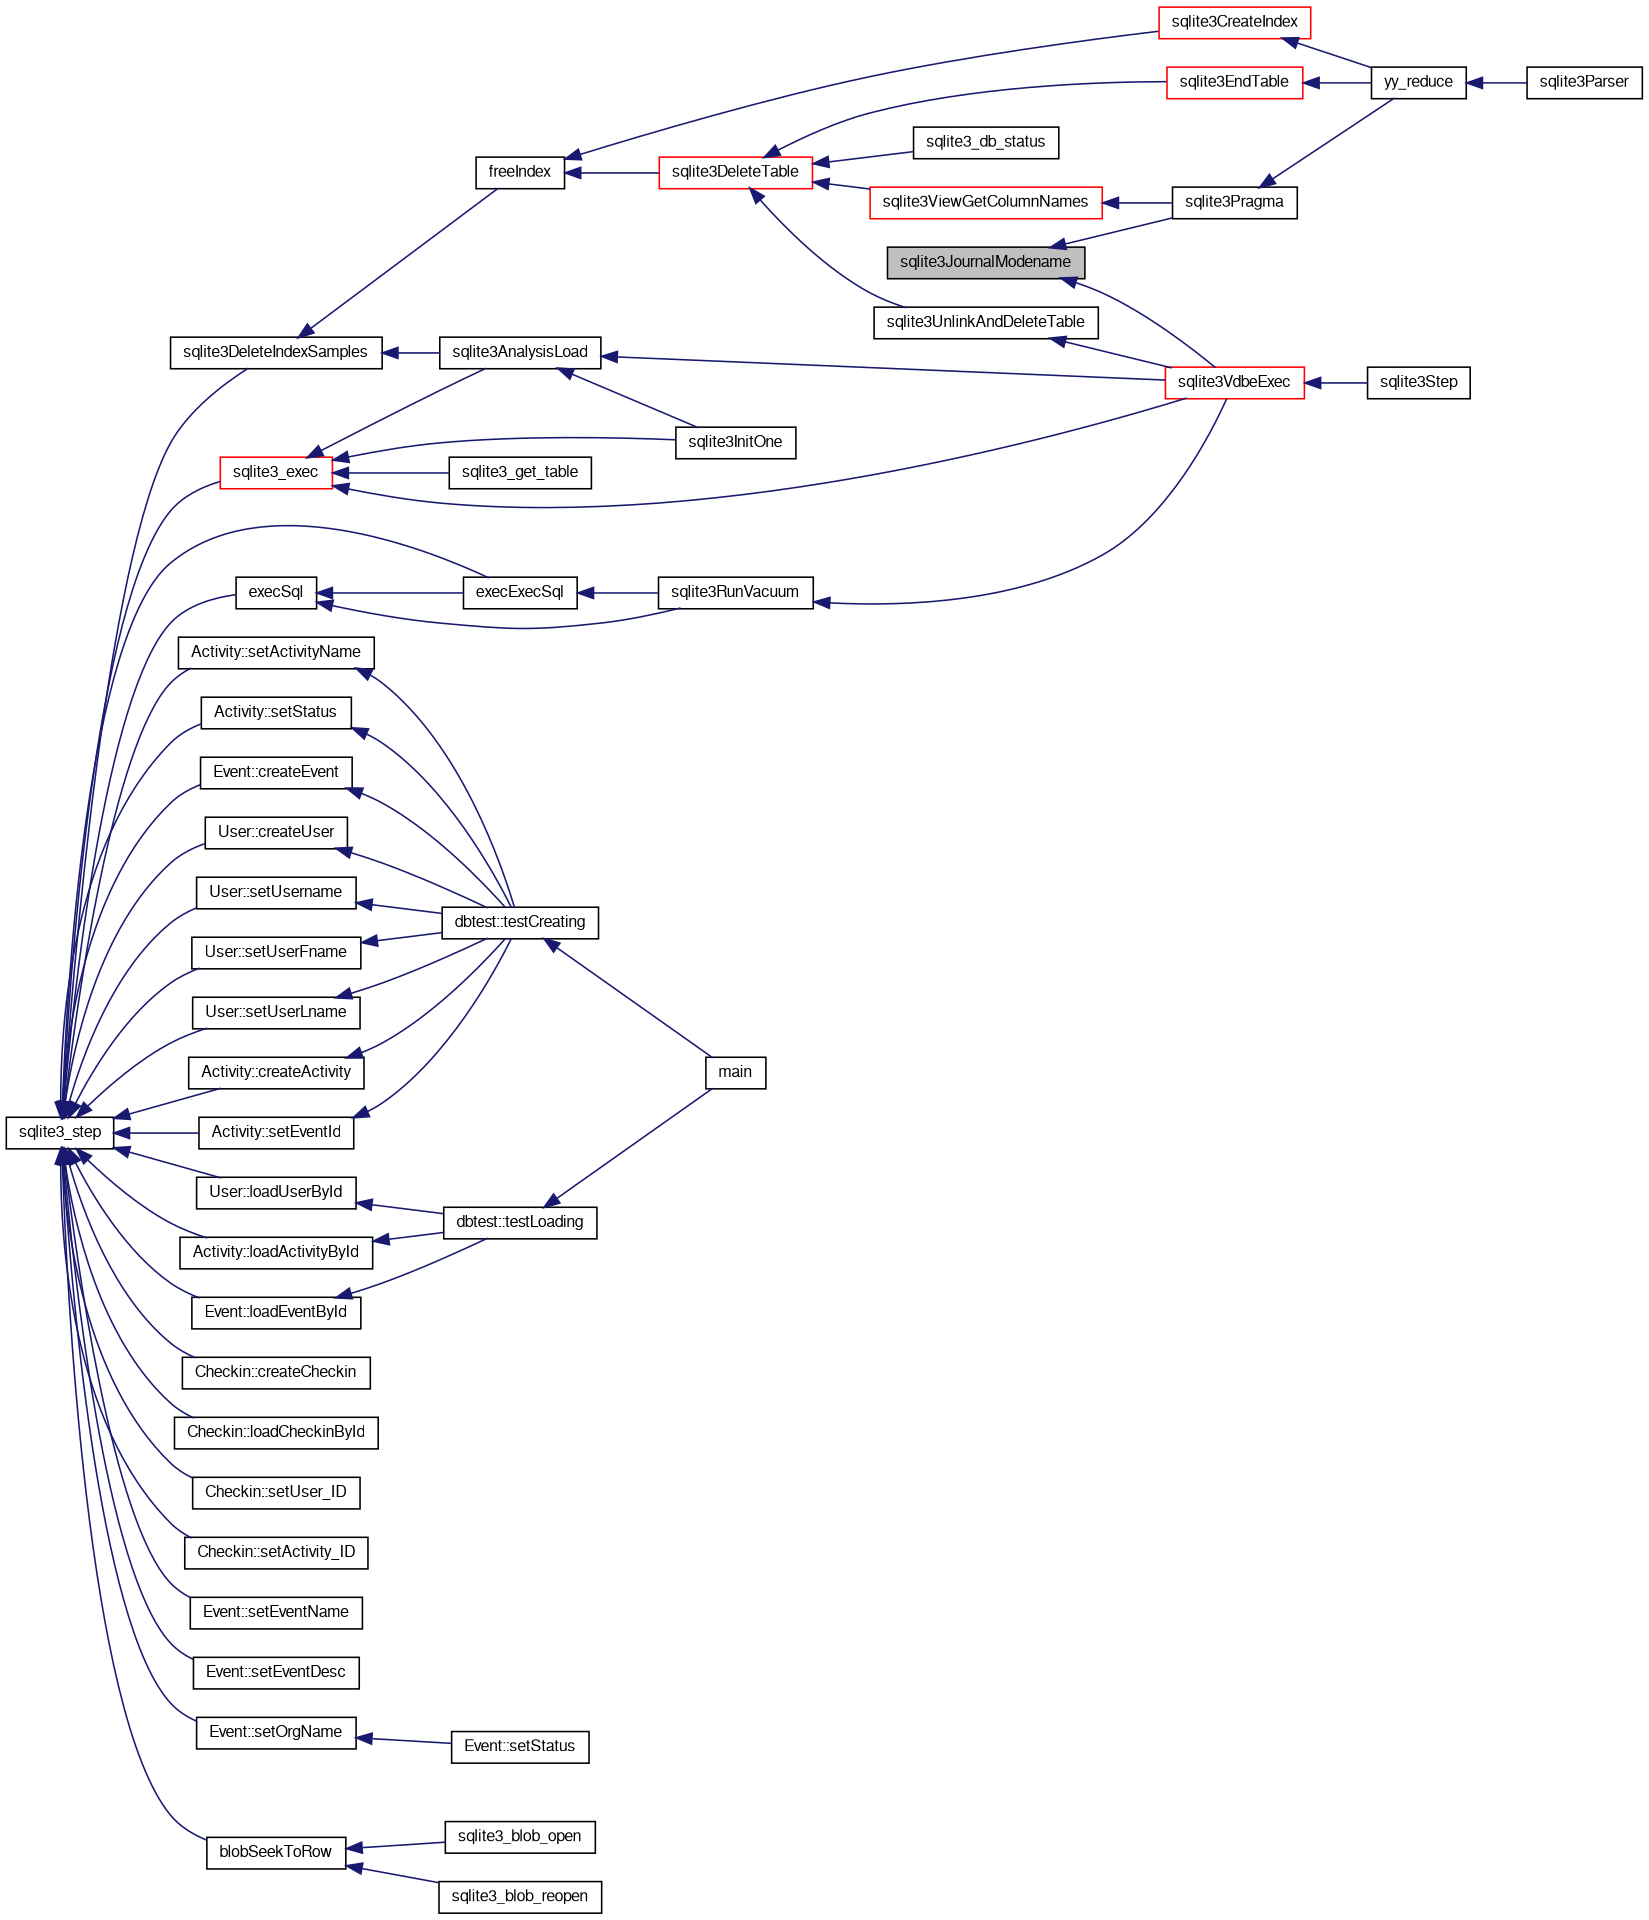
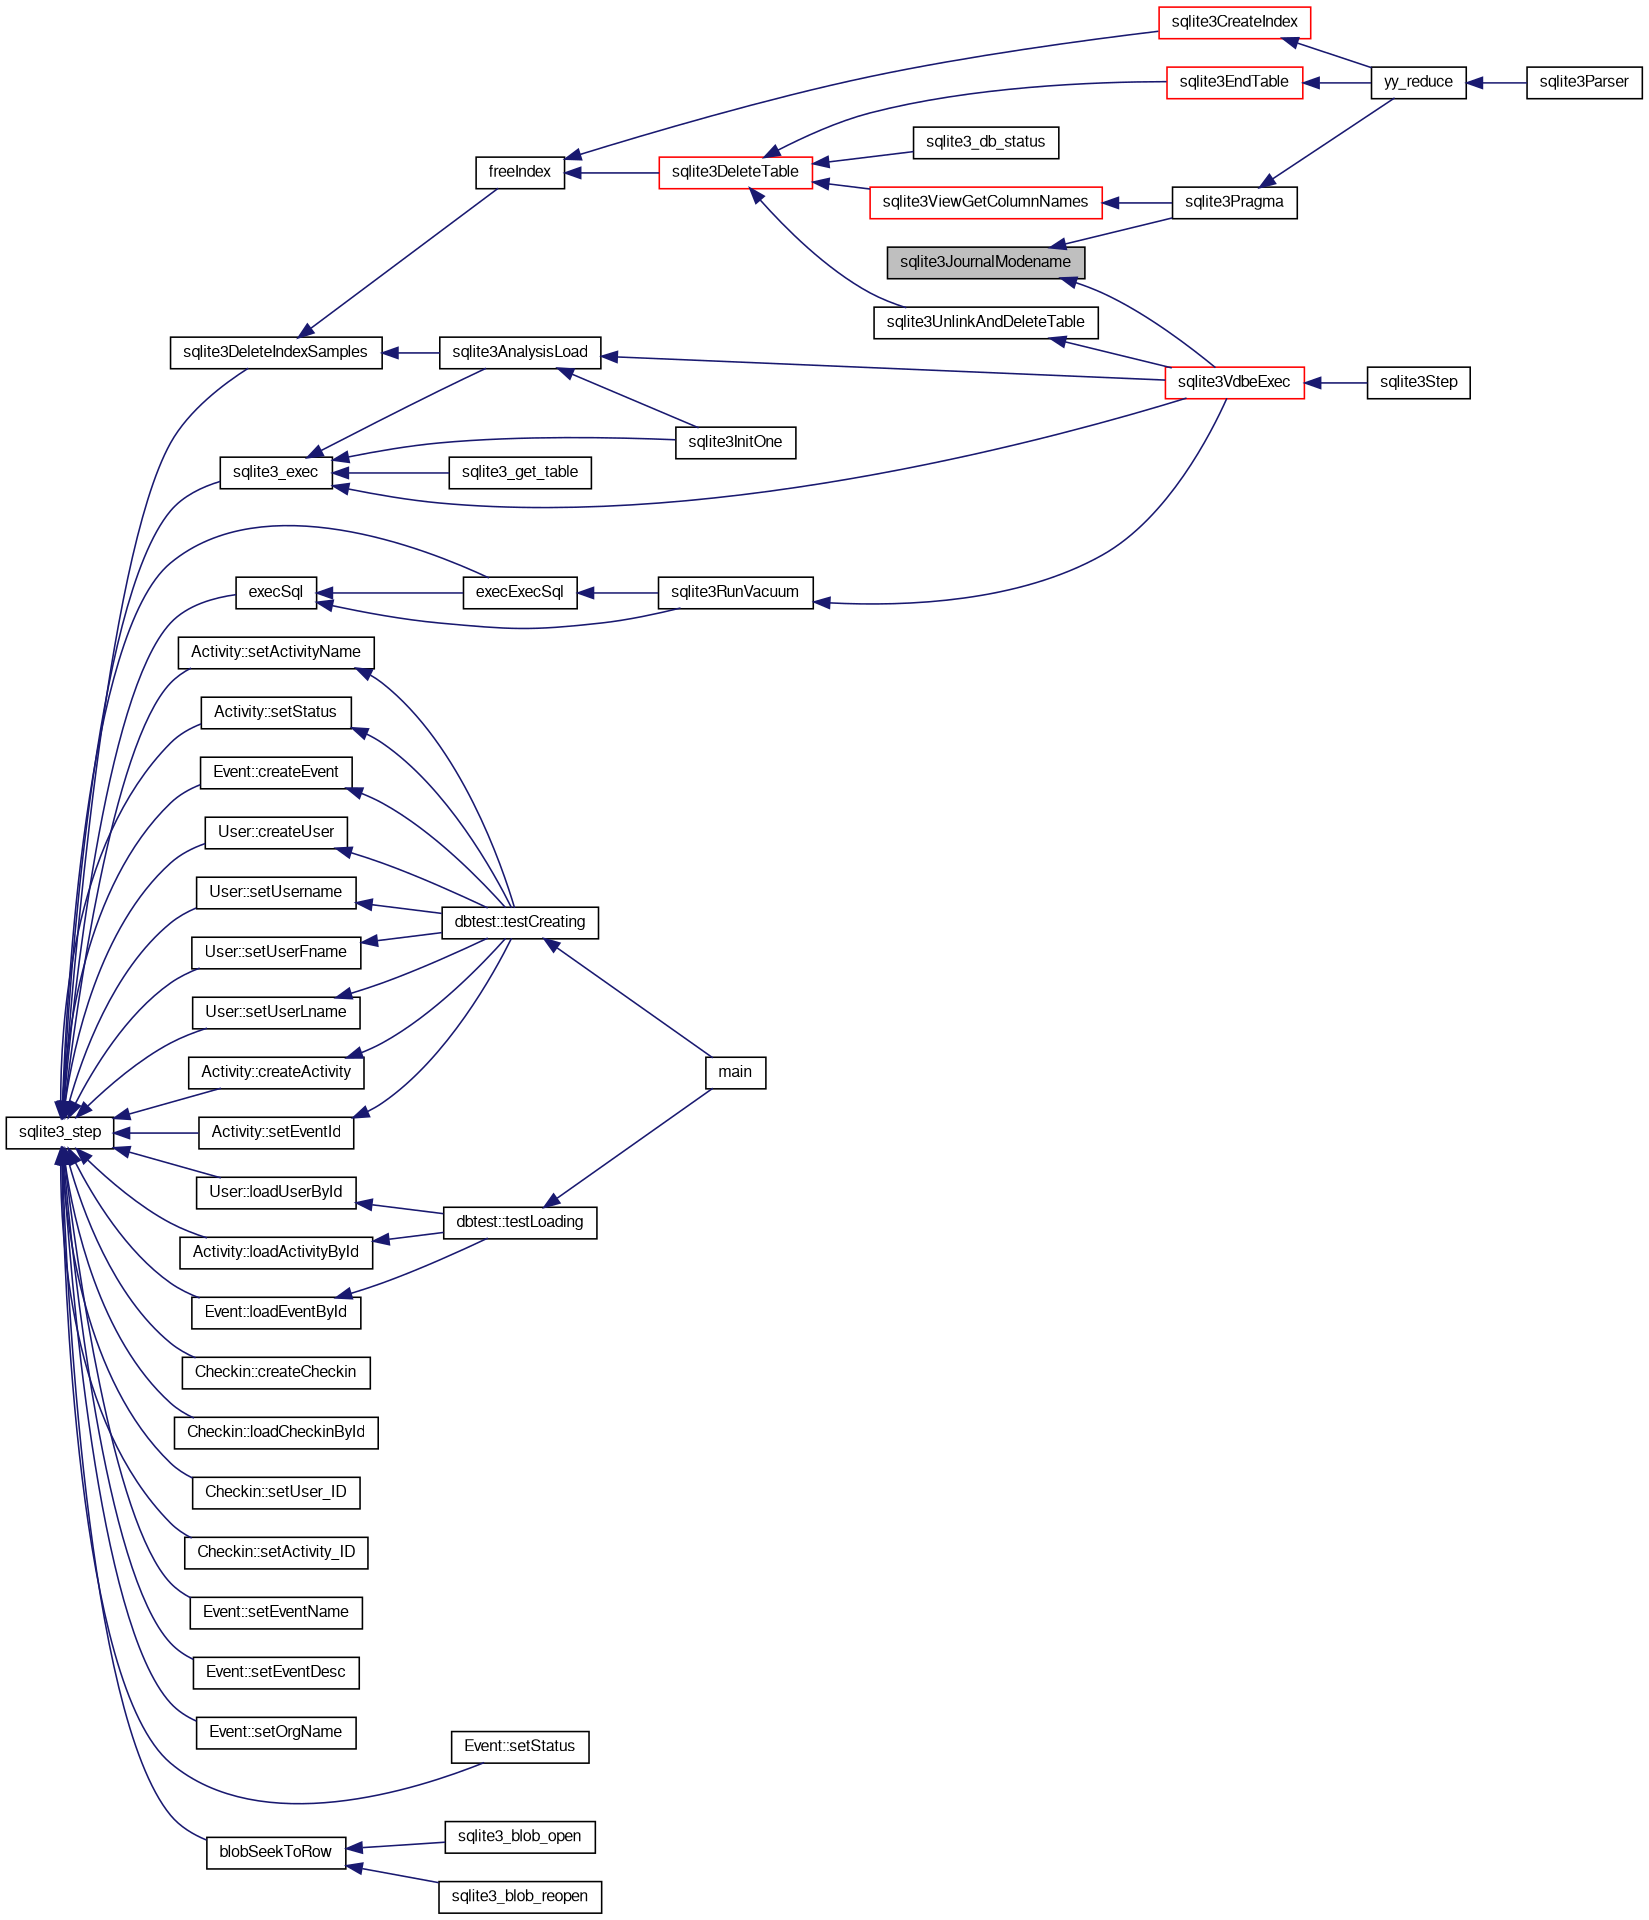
(276, 473) -> (276, 473)
(412, 1741) -> (141, 1722)
